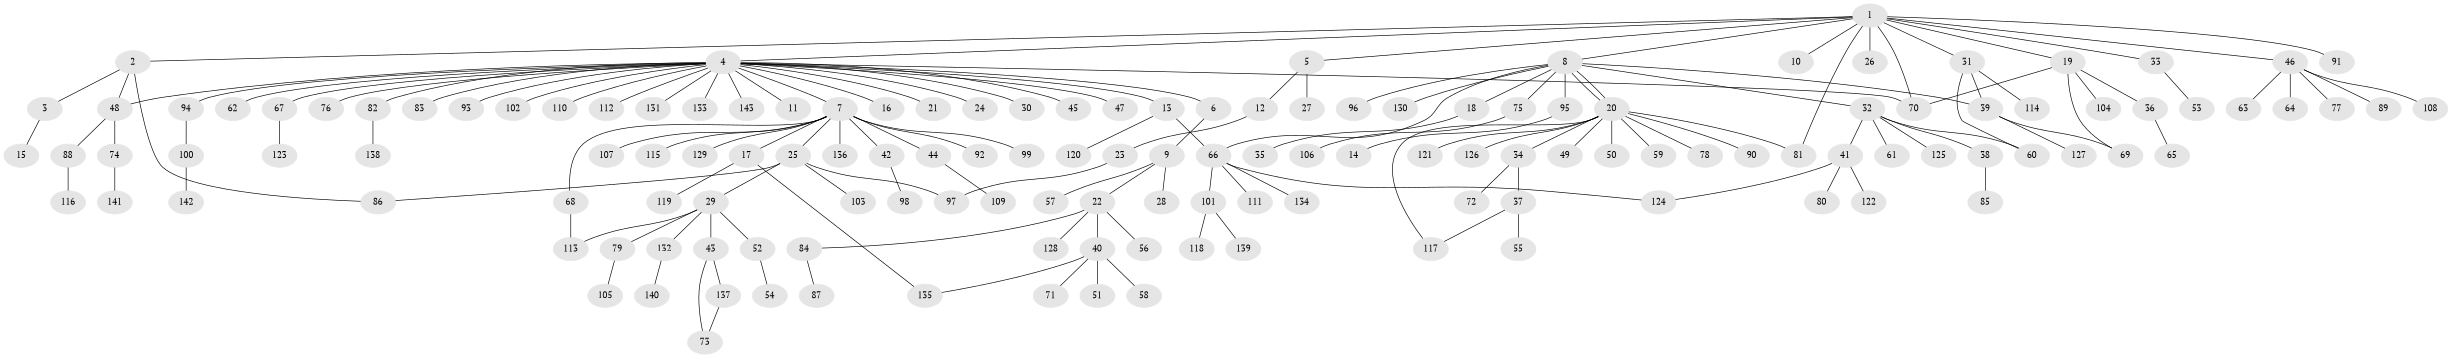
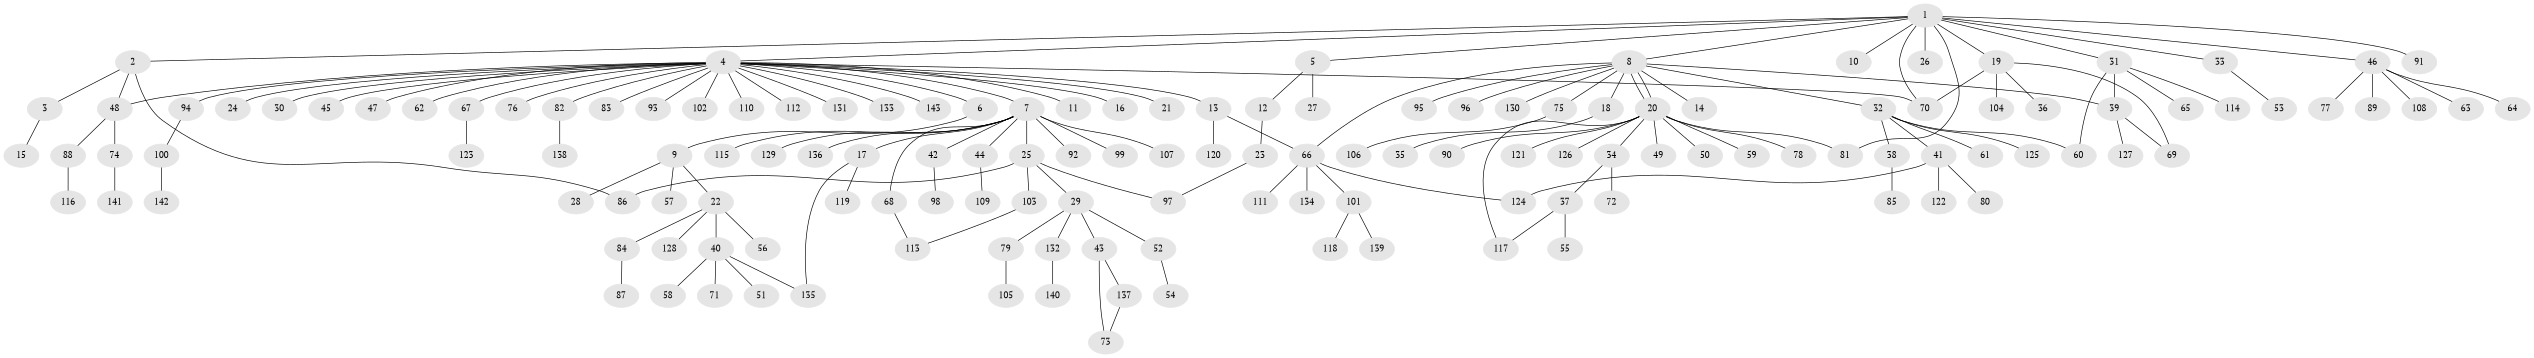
(2161, 132) -> (2150, 86)
(1460, 133) -> (1670, 89)
(641, 226) -> (972, 227)
